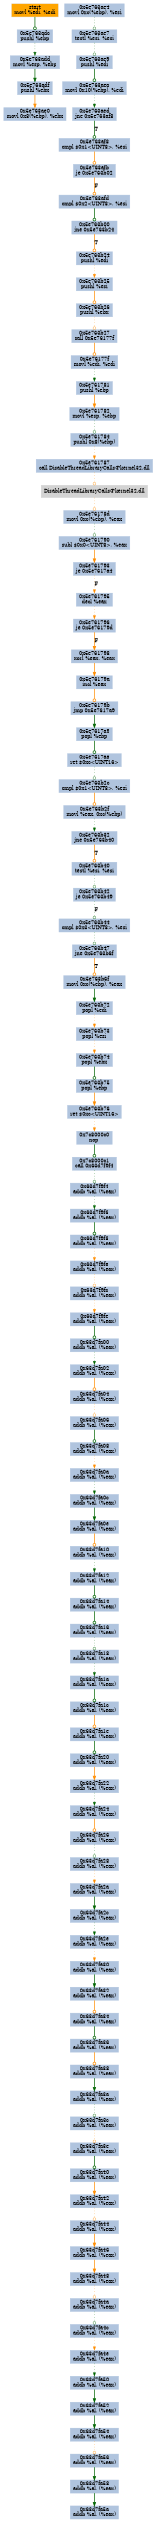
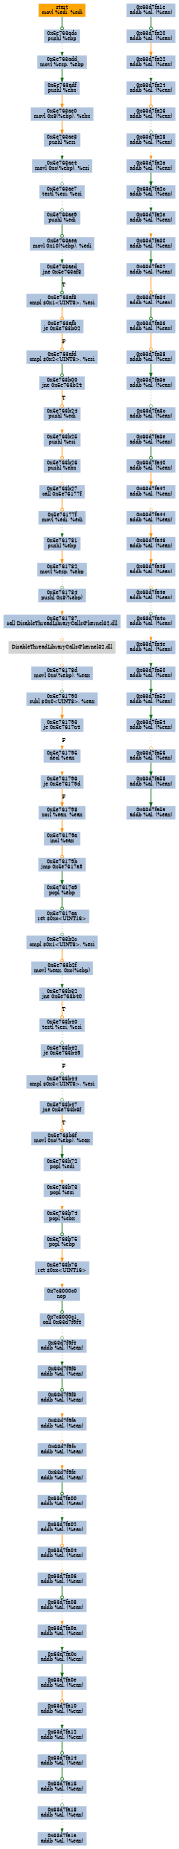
none -> (62, 140)
(94, 1708) -> none
